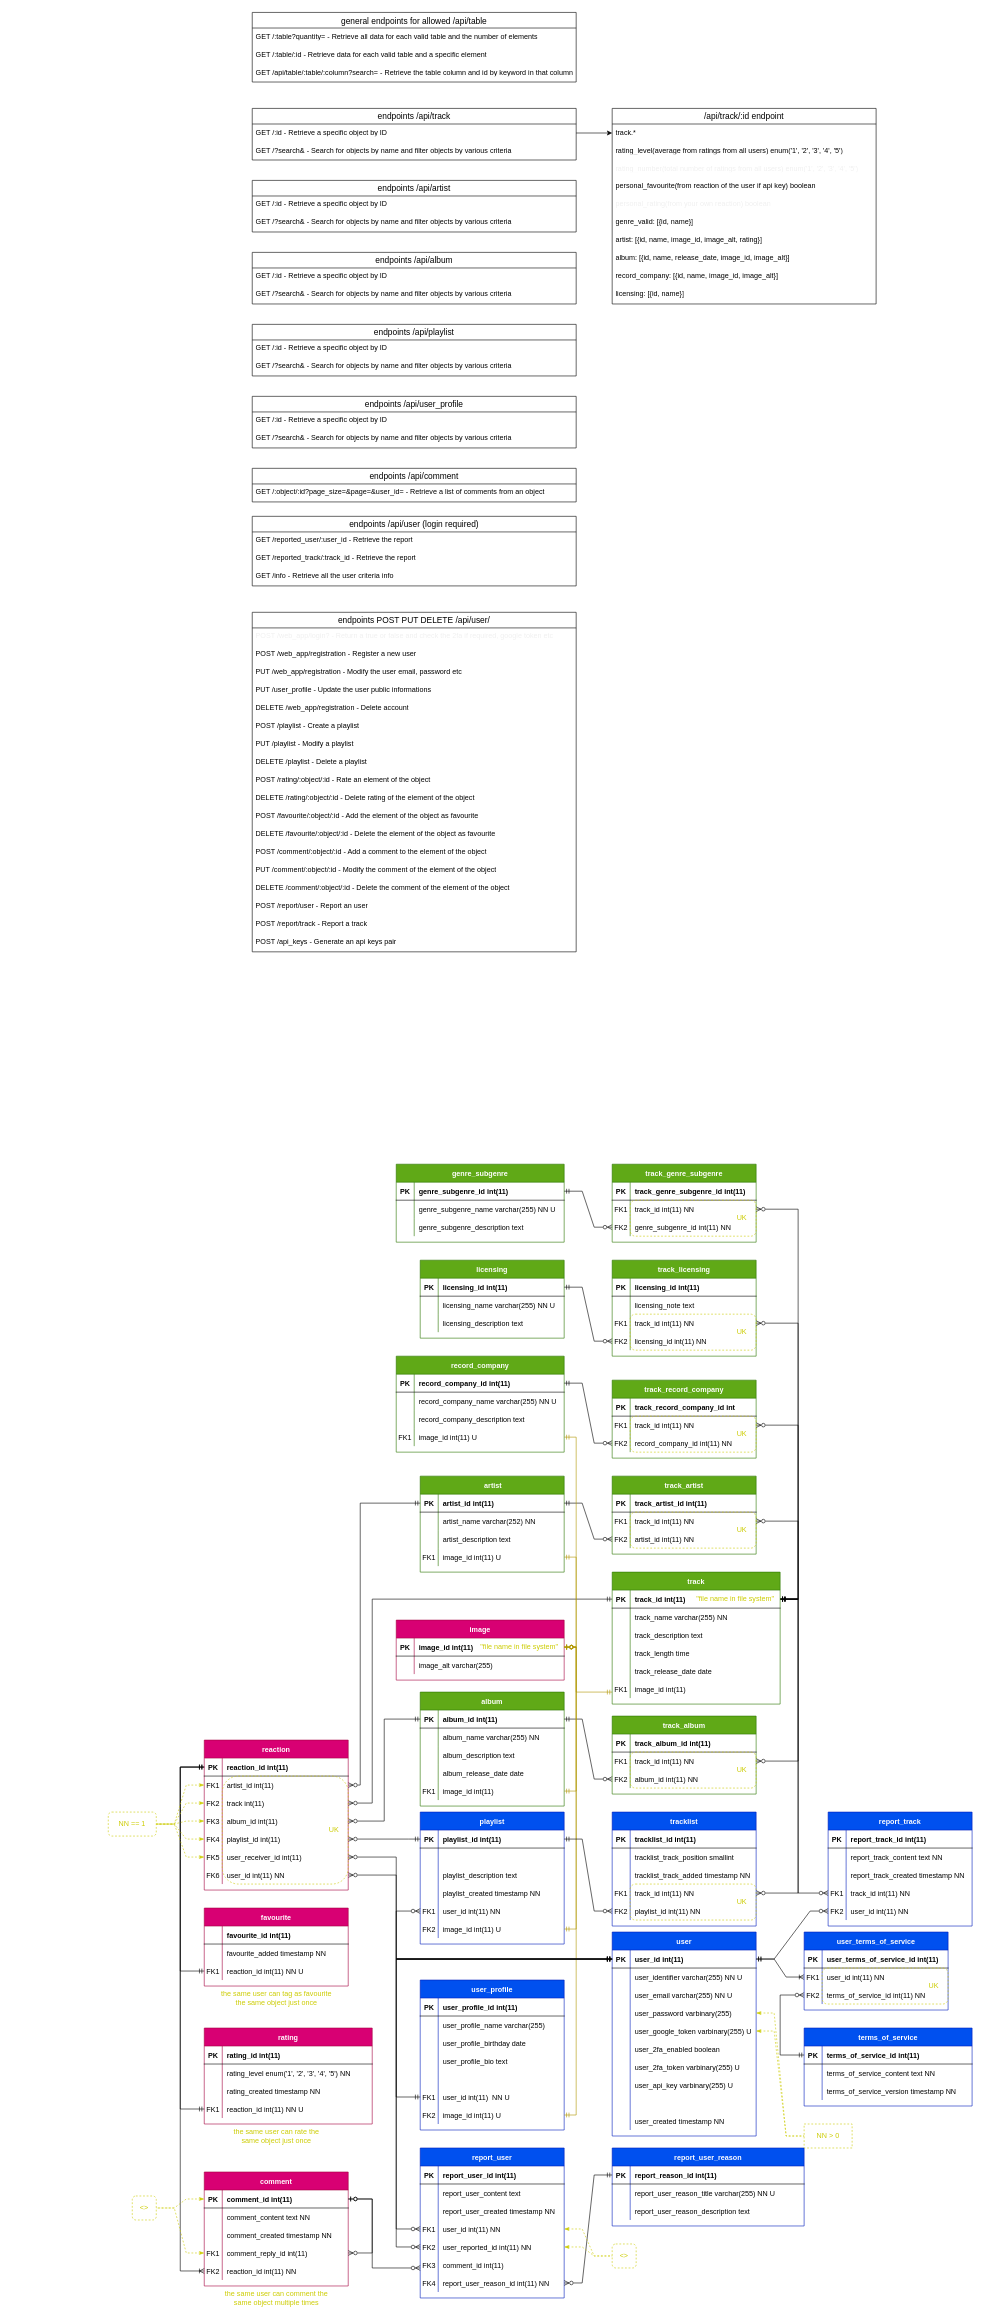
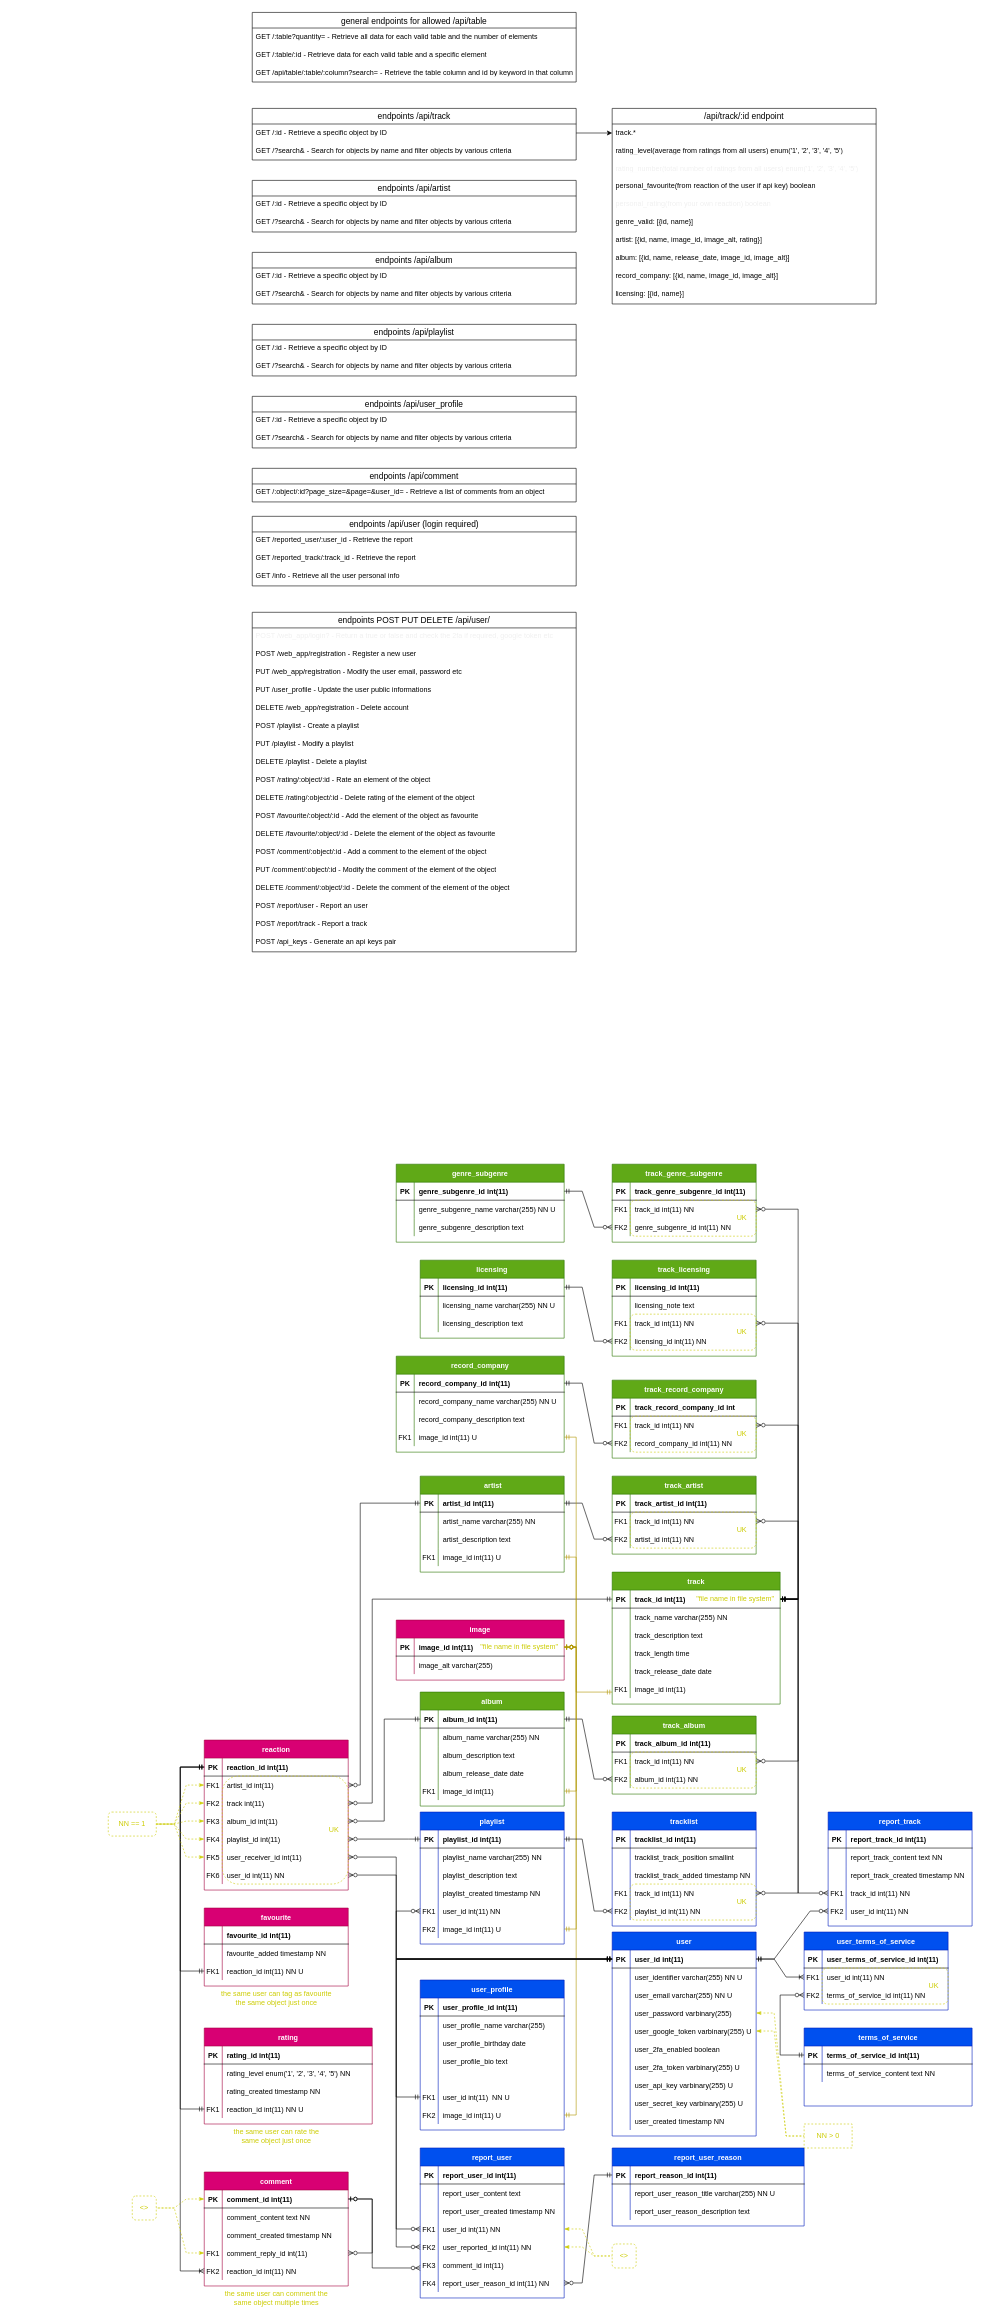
(337, 576) -> (338, 576)
(494, 1522) -> (494, 1522)
none -> (501, 1857)
(897, 2091) -> none
none -> (693, 2103)
